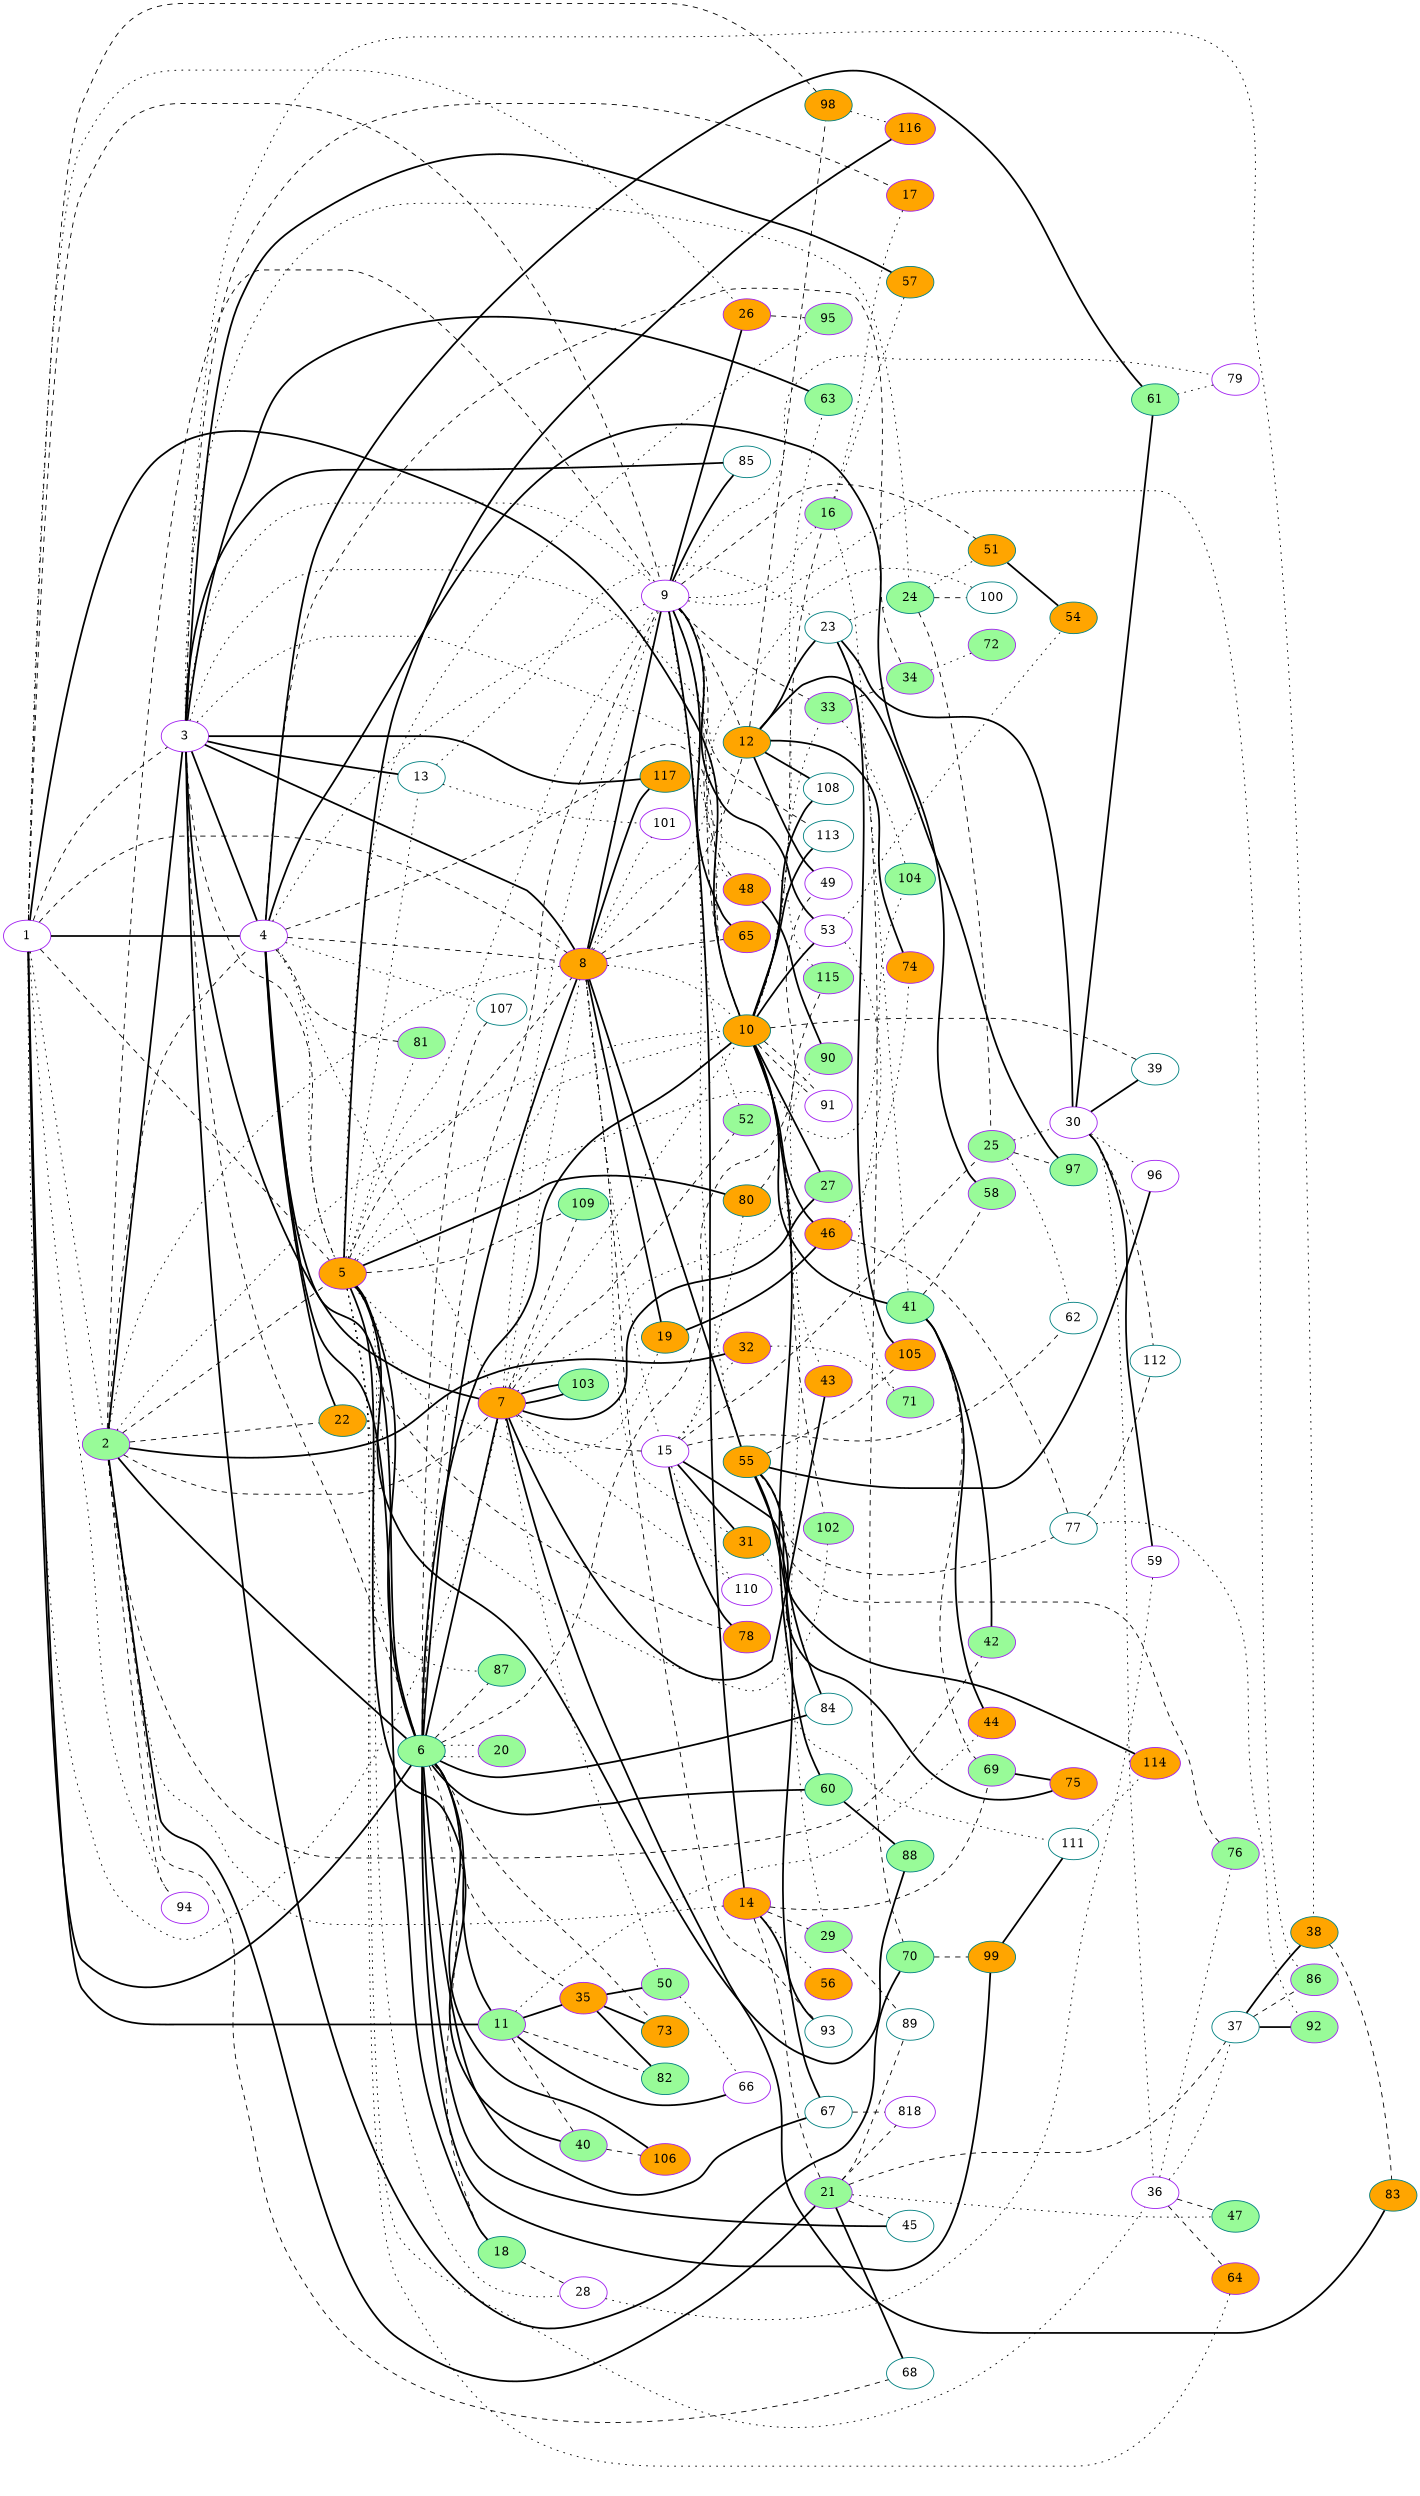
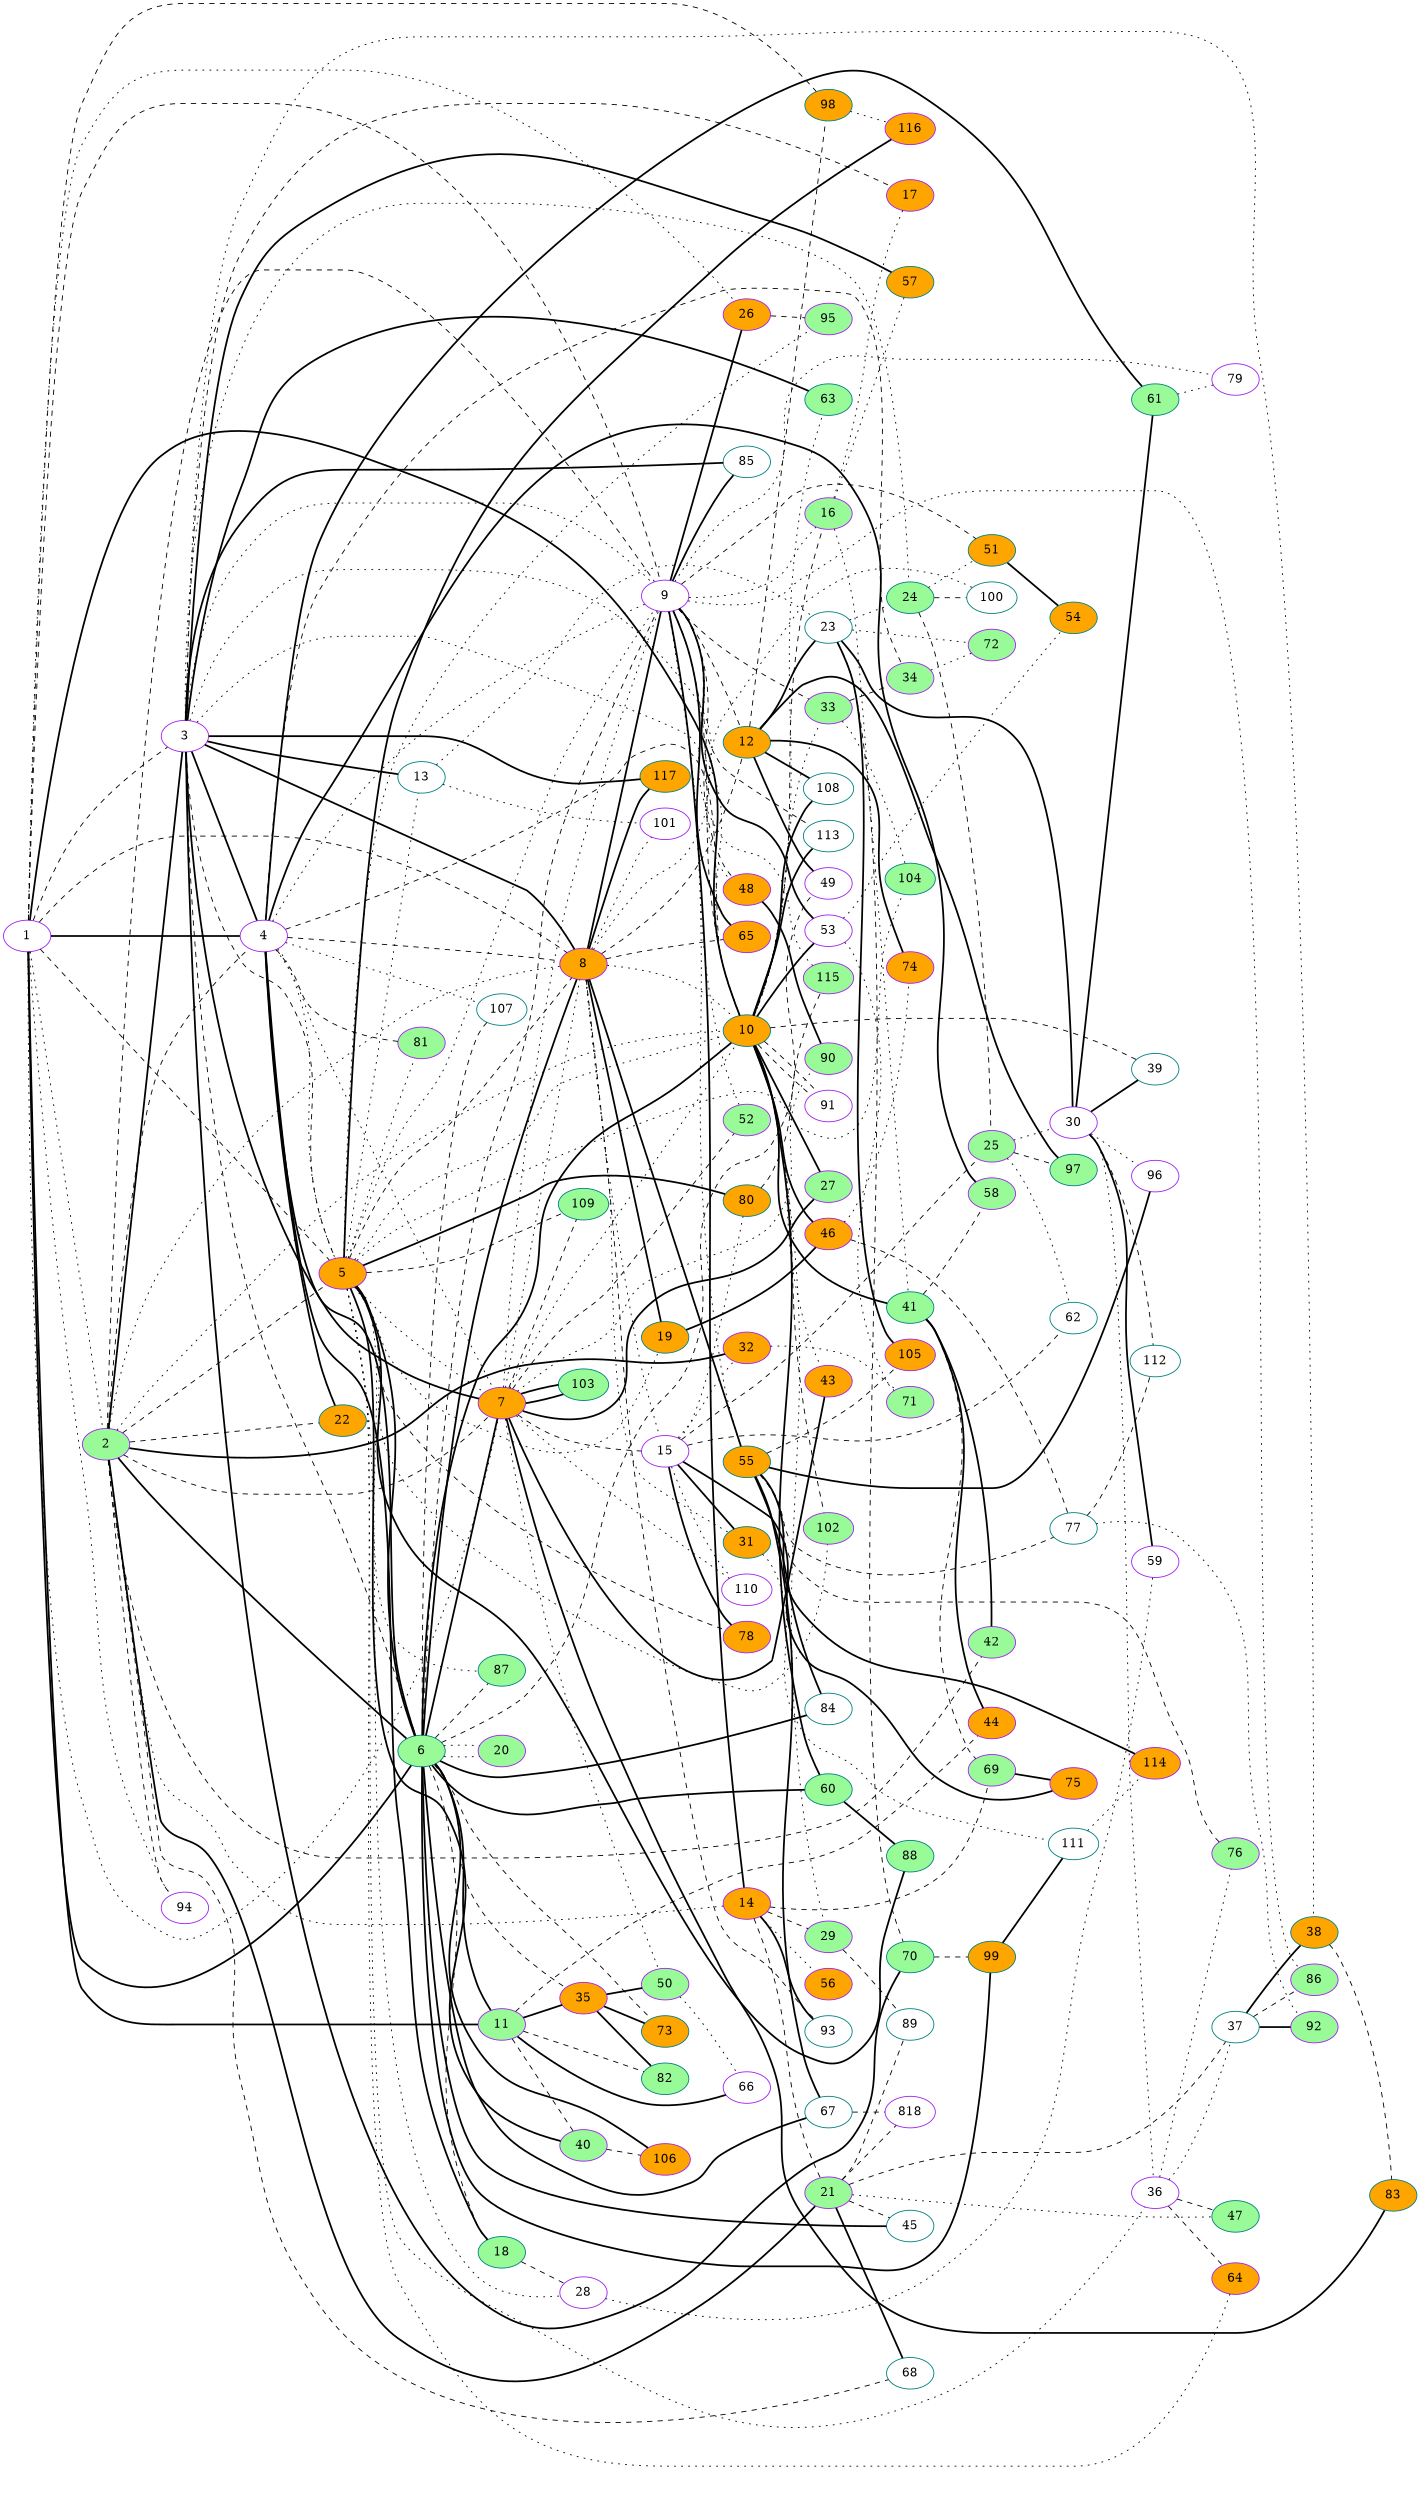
none -> (910, 636)
(748, 1871) -> (748, 1871)
